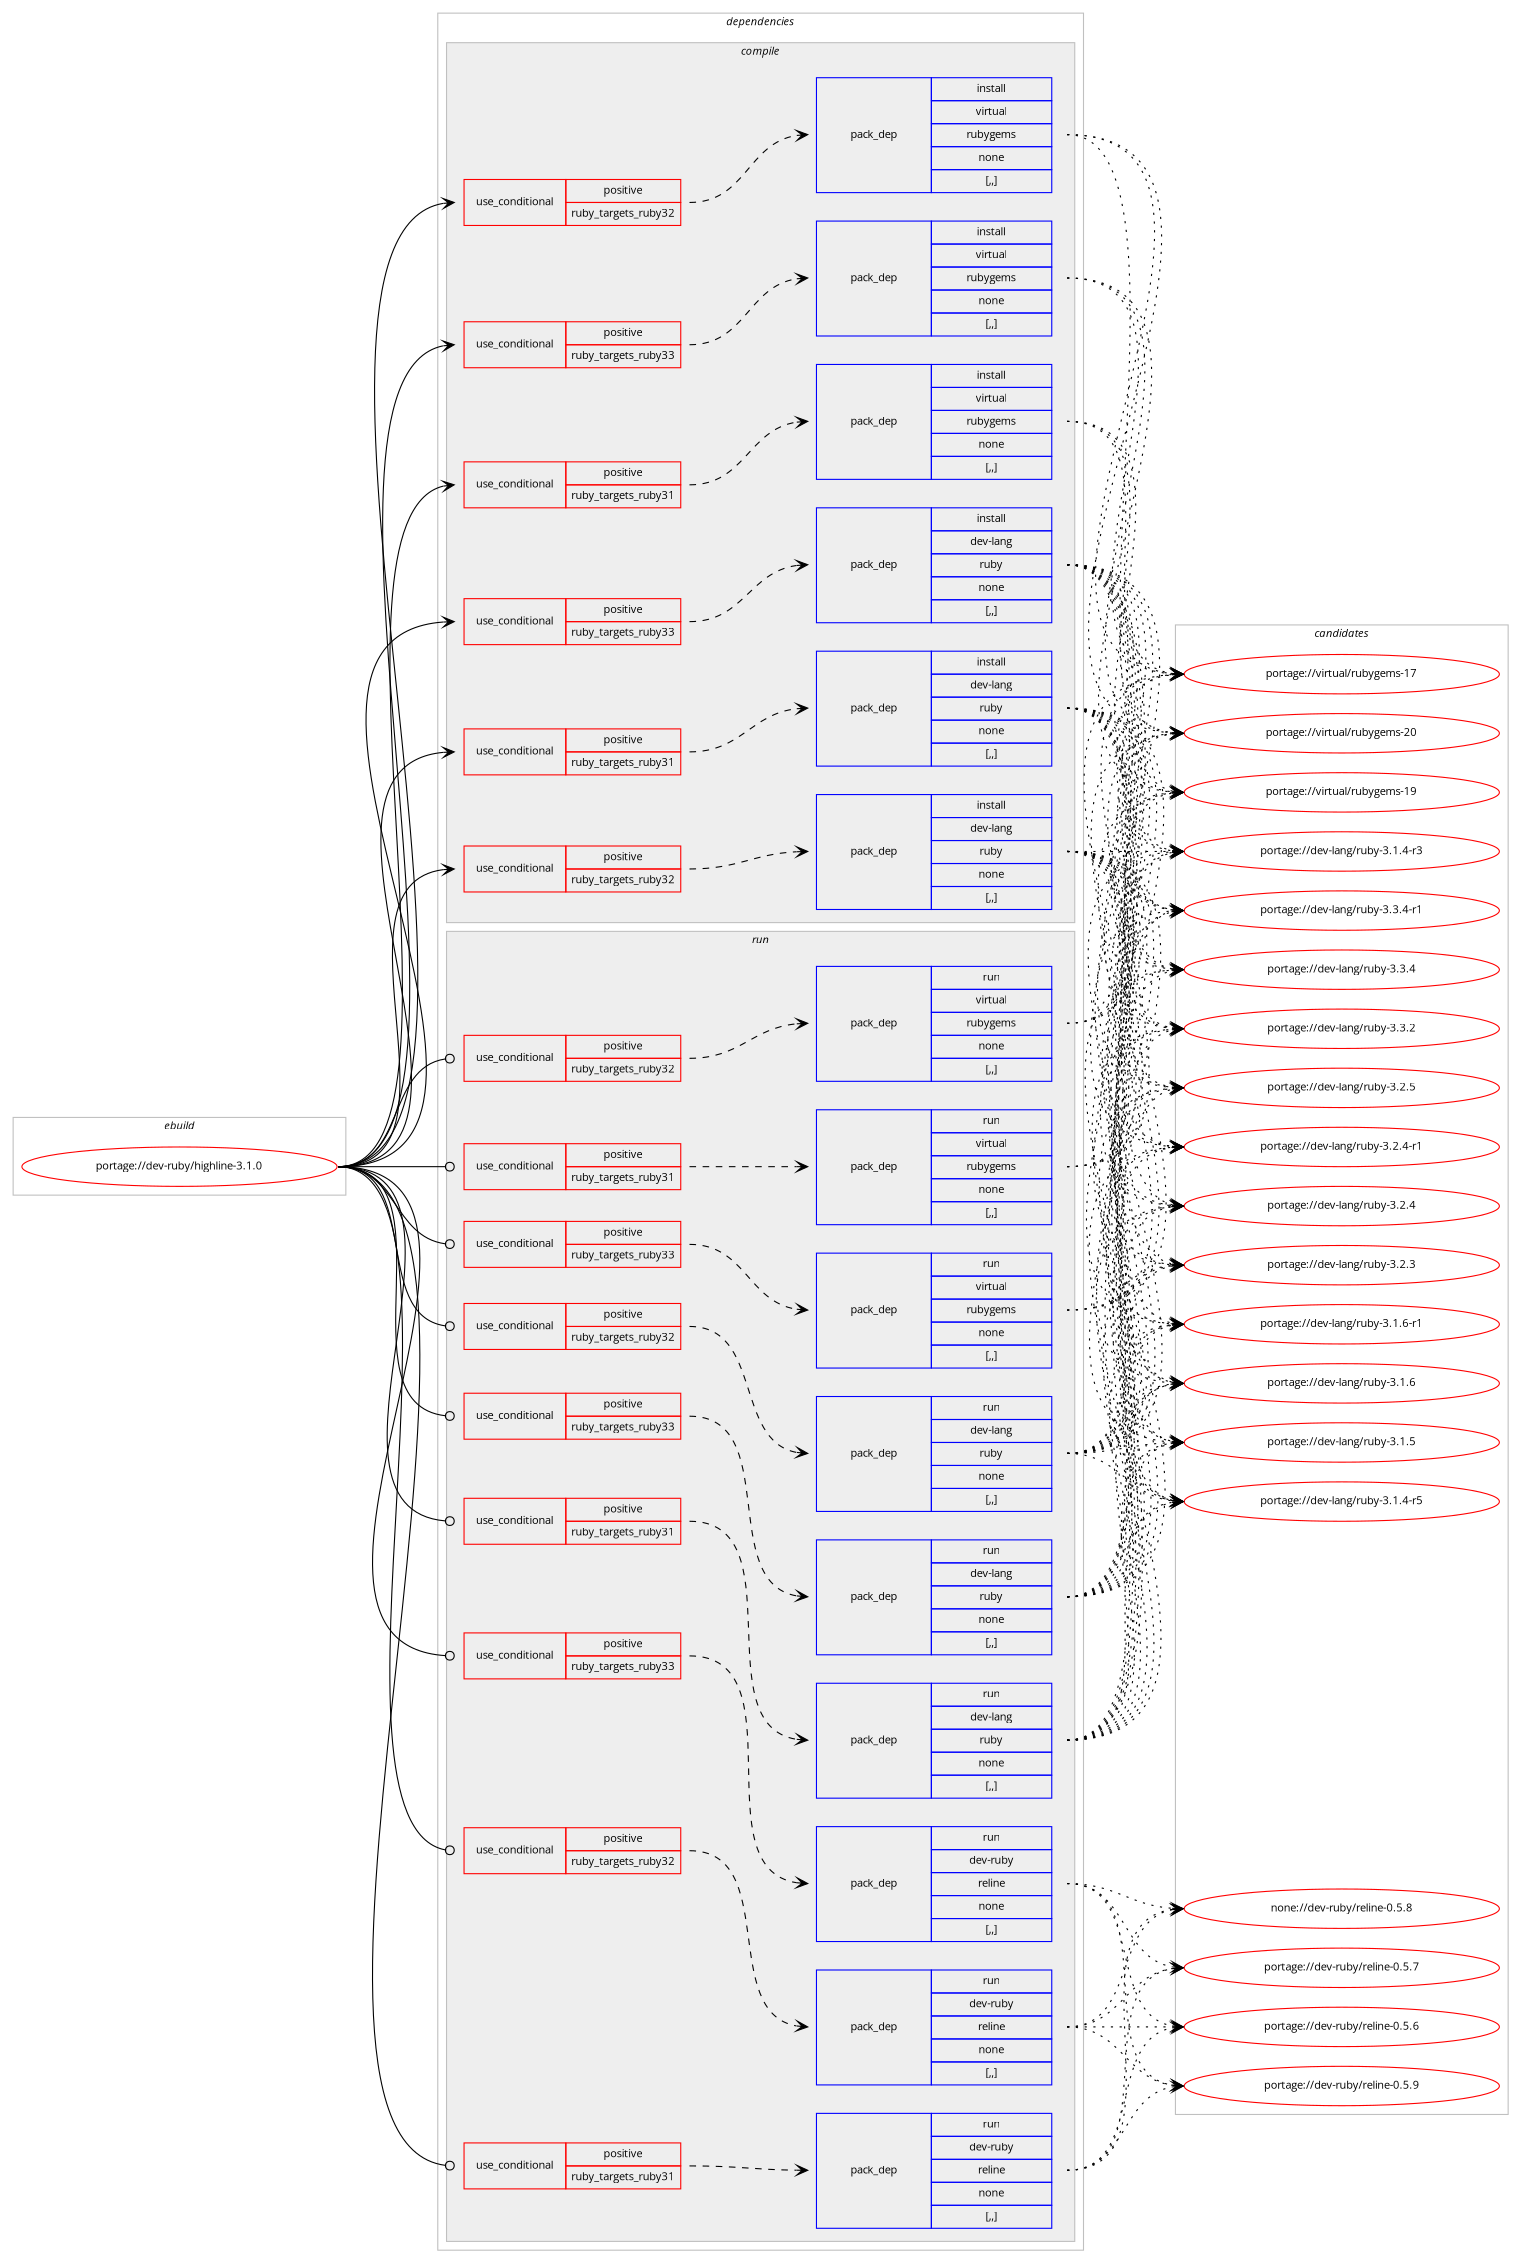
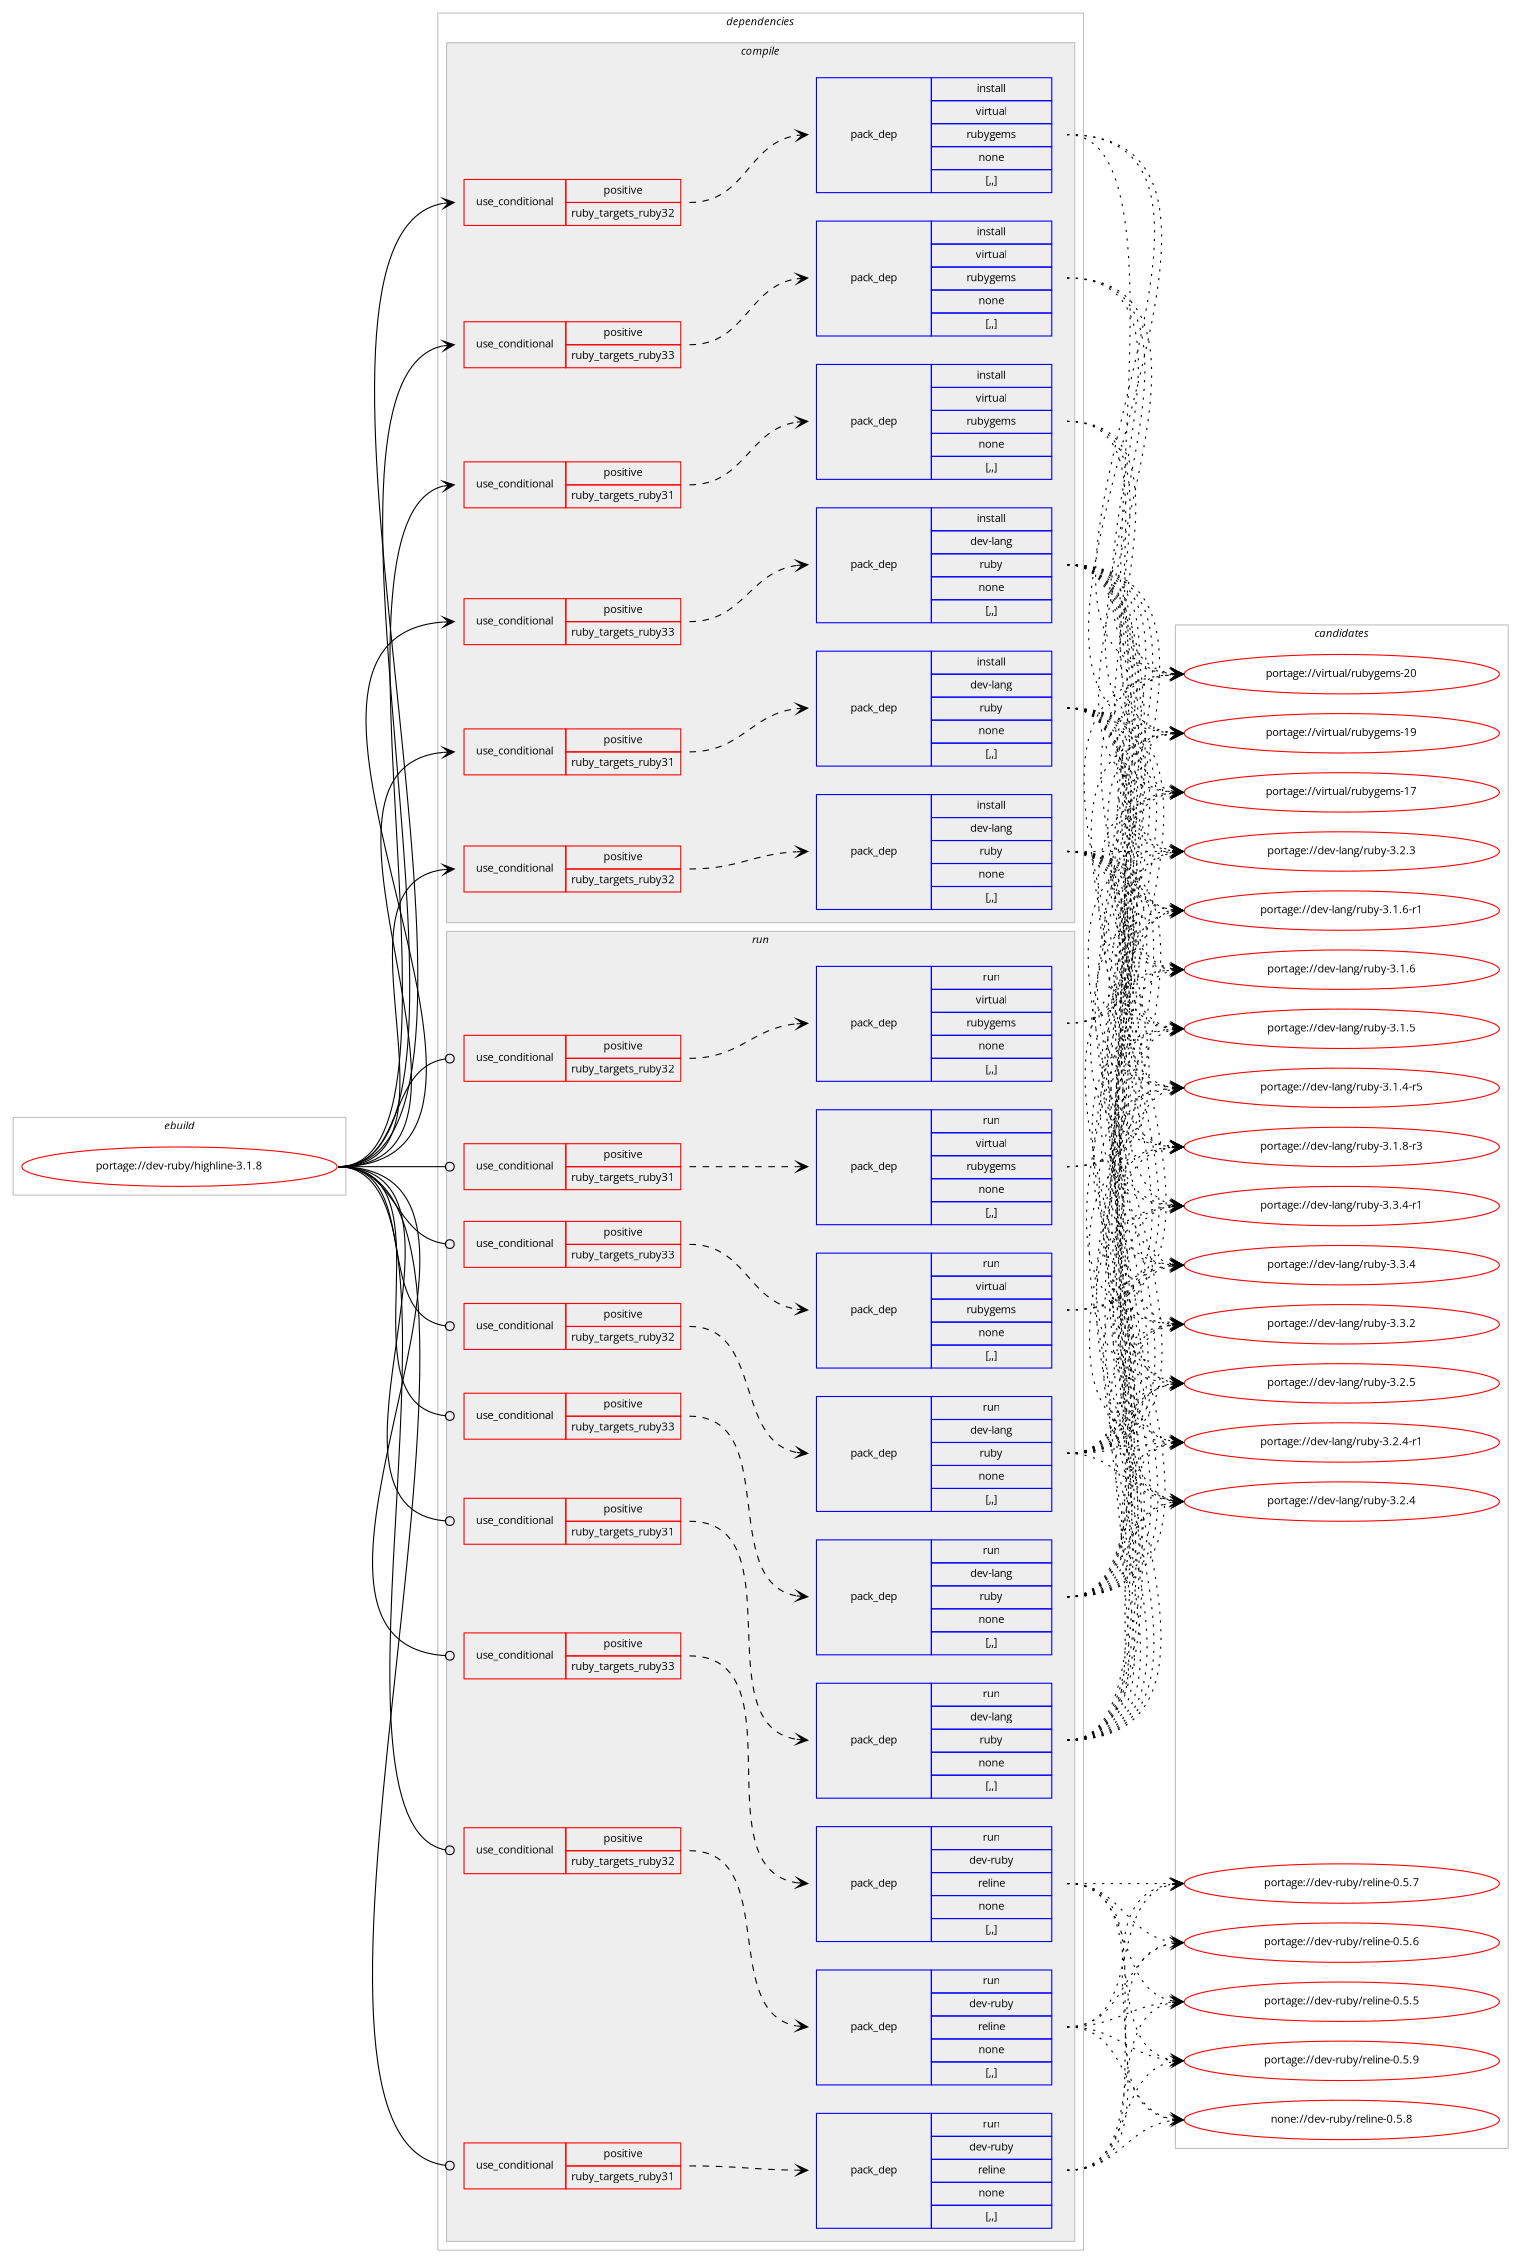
(1342, 851) -> (1342, 1147)
(179, 1167) -> (179, 1167)
none -> (1342, 2002)
